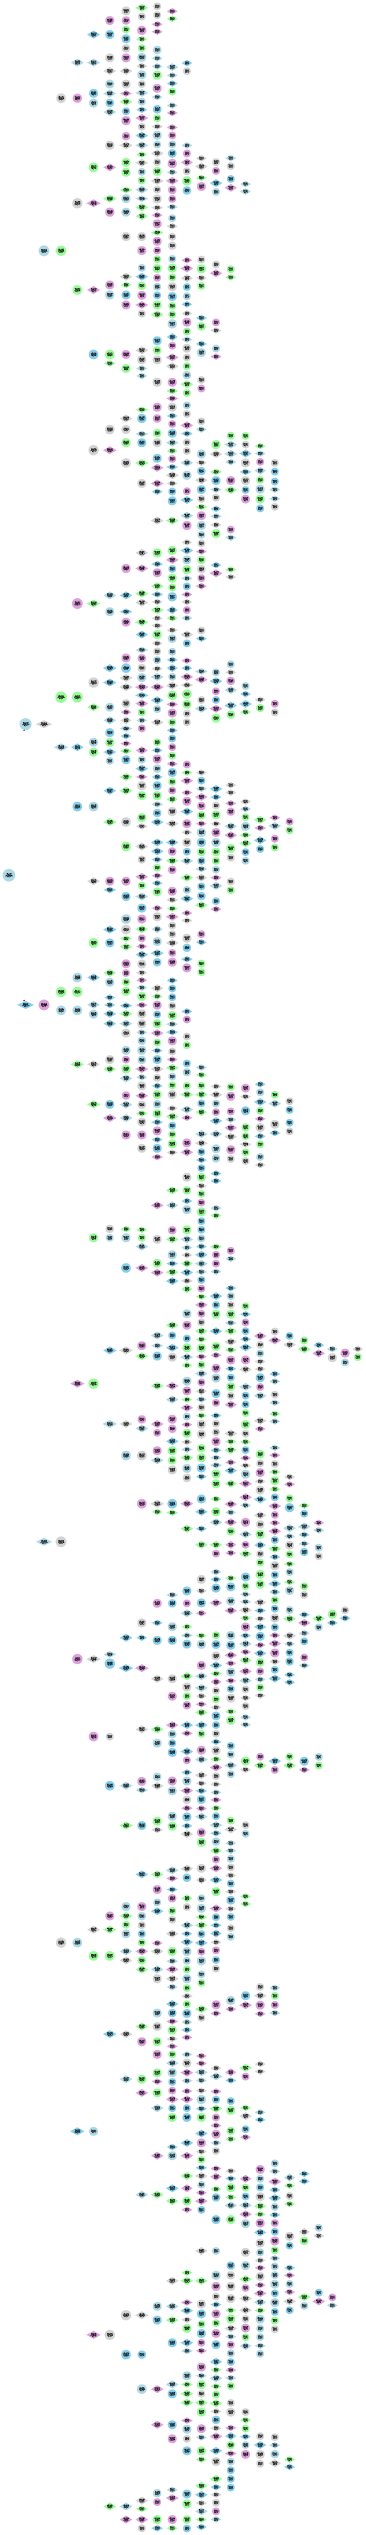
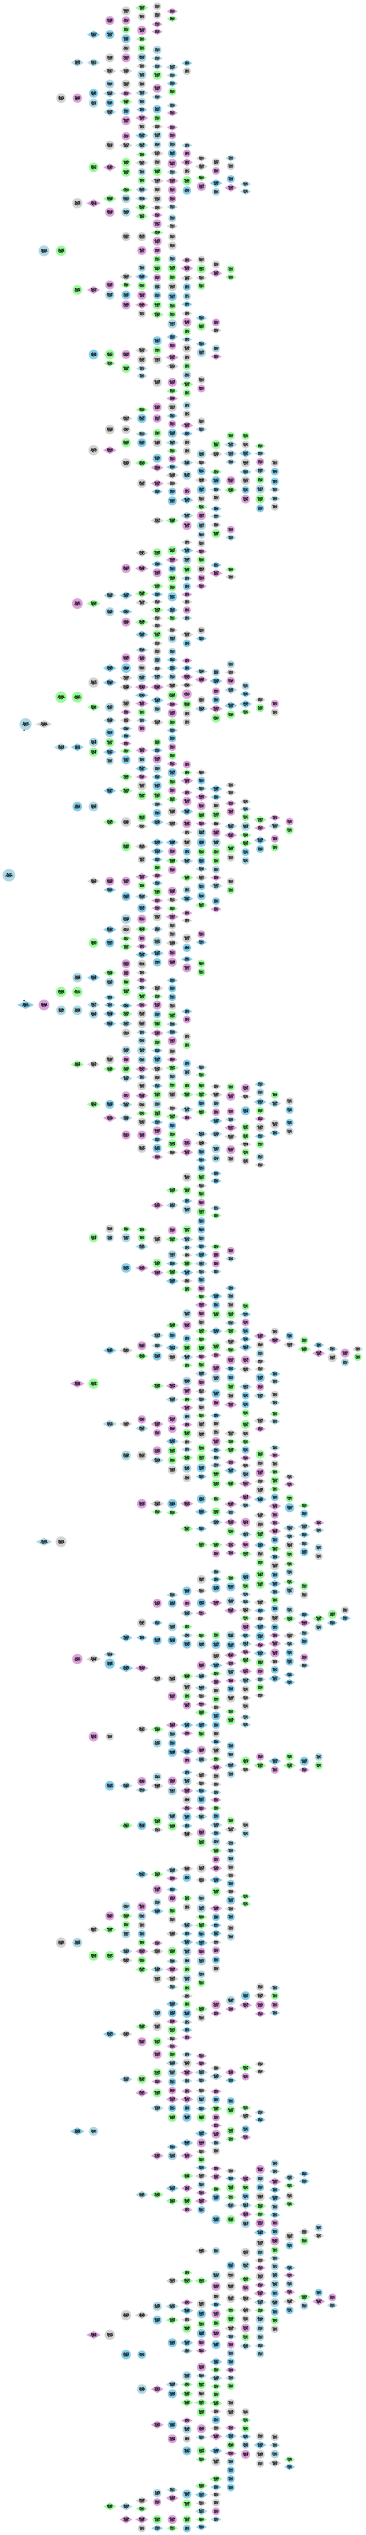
(187, 694) -> (187, 694)
none -> (157, 901)
